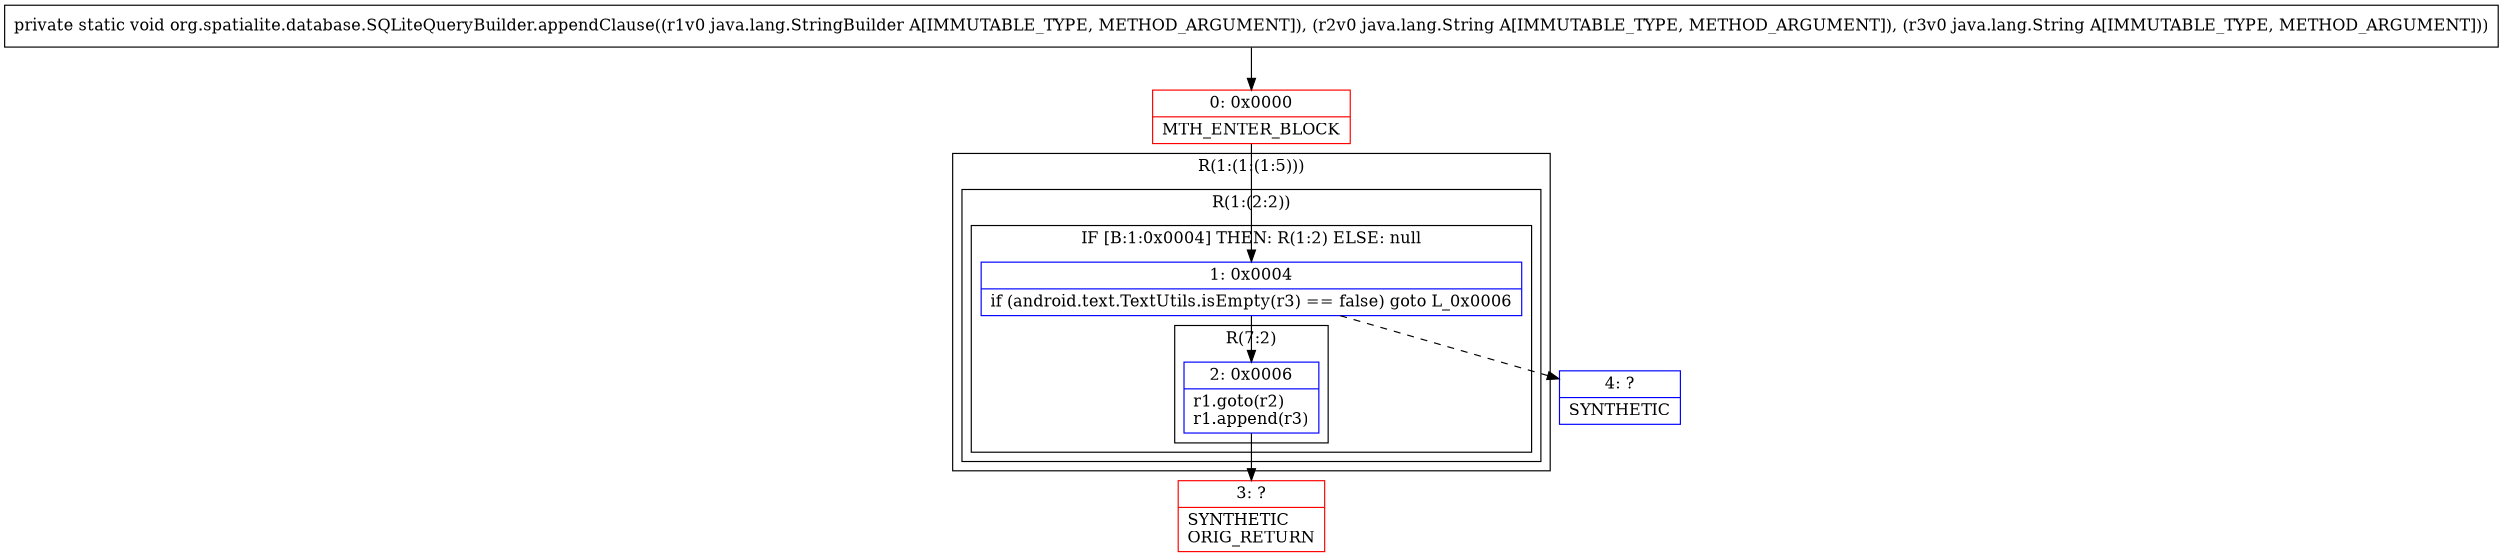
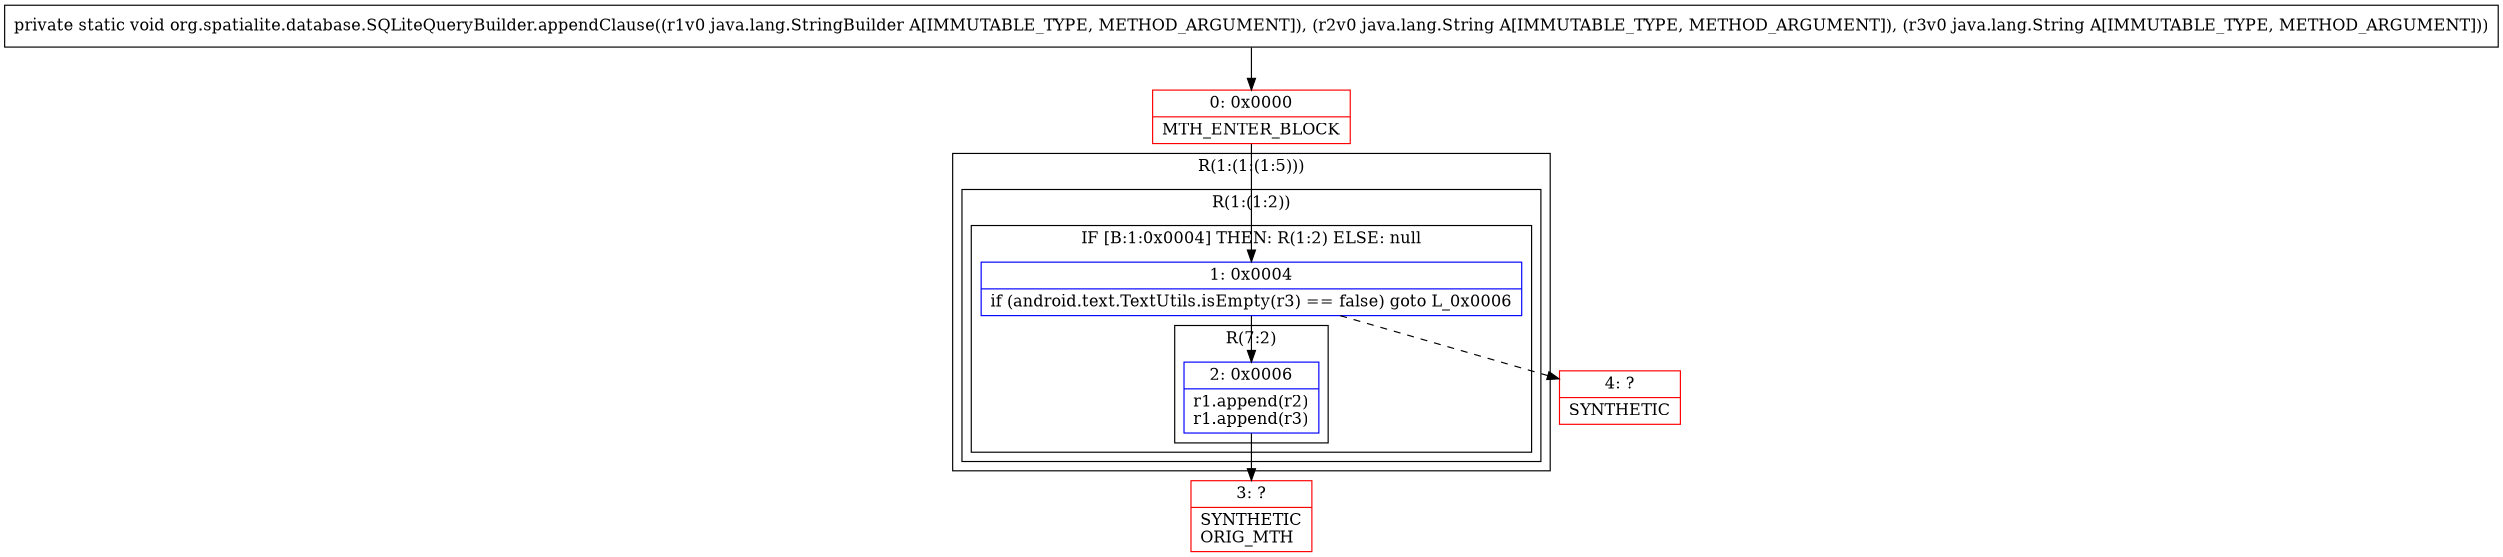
(1251, 203) -> (1251, 203)
(1620, 398) -> (1620, 398)
(1239, 402) -> (1251, 402)
(1251, 538) -> (1247, 538)
